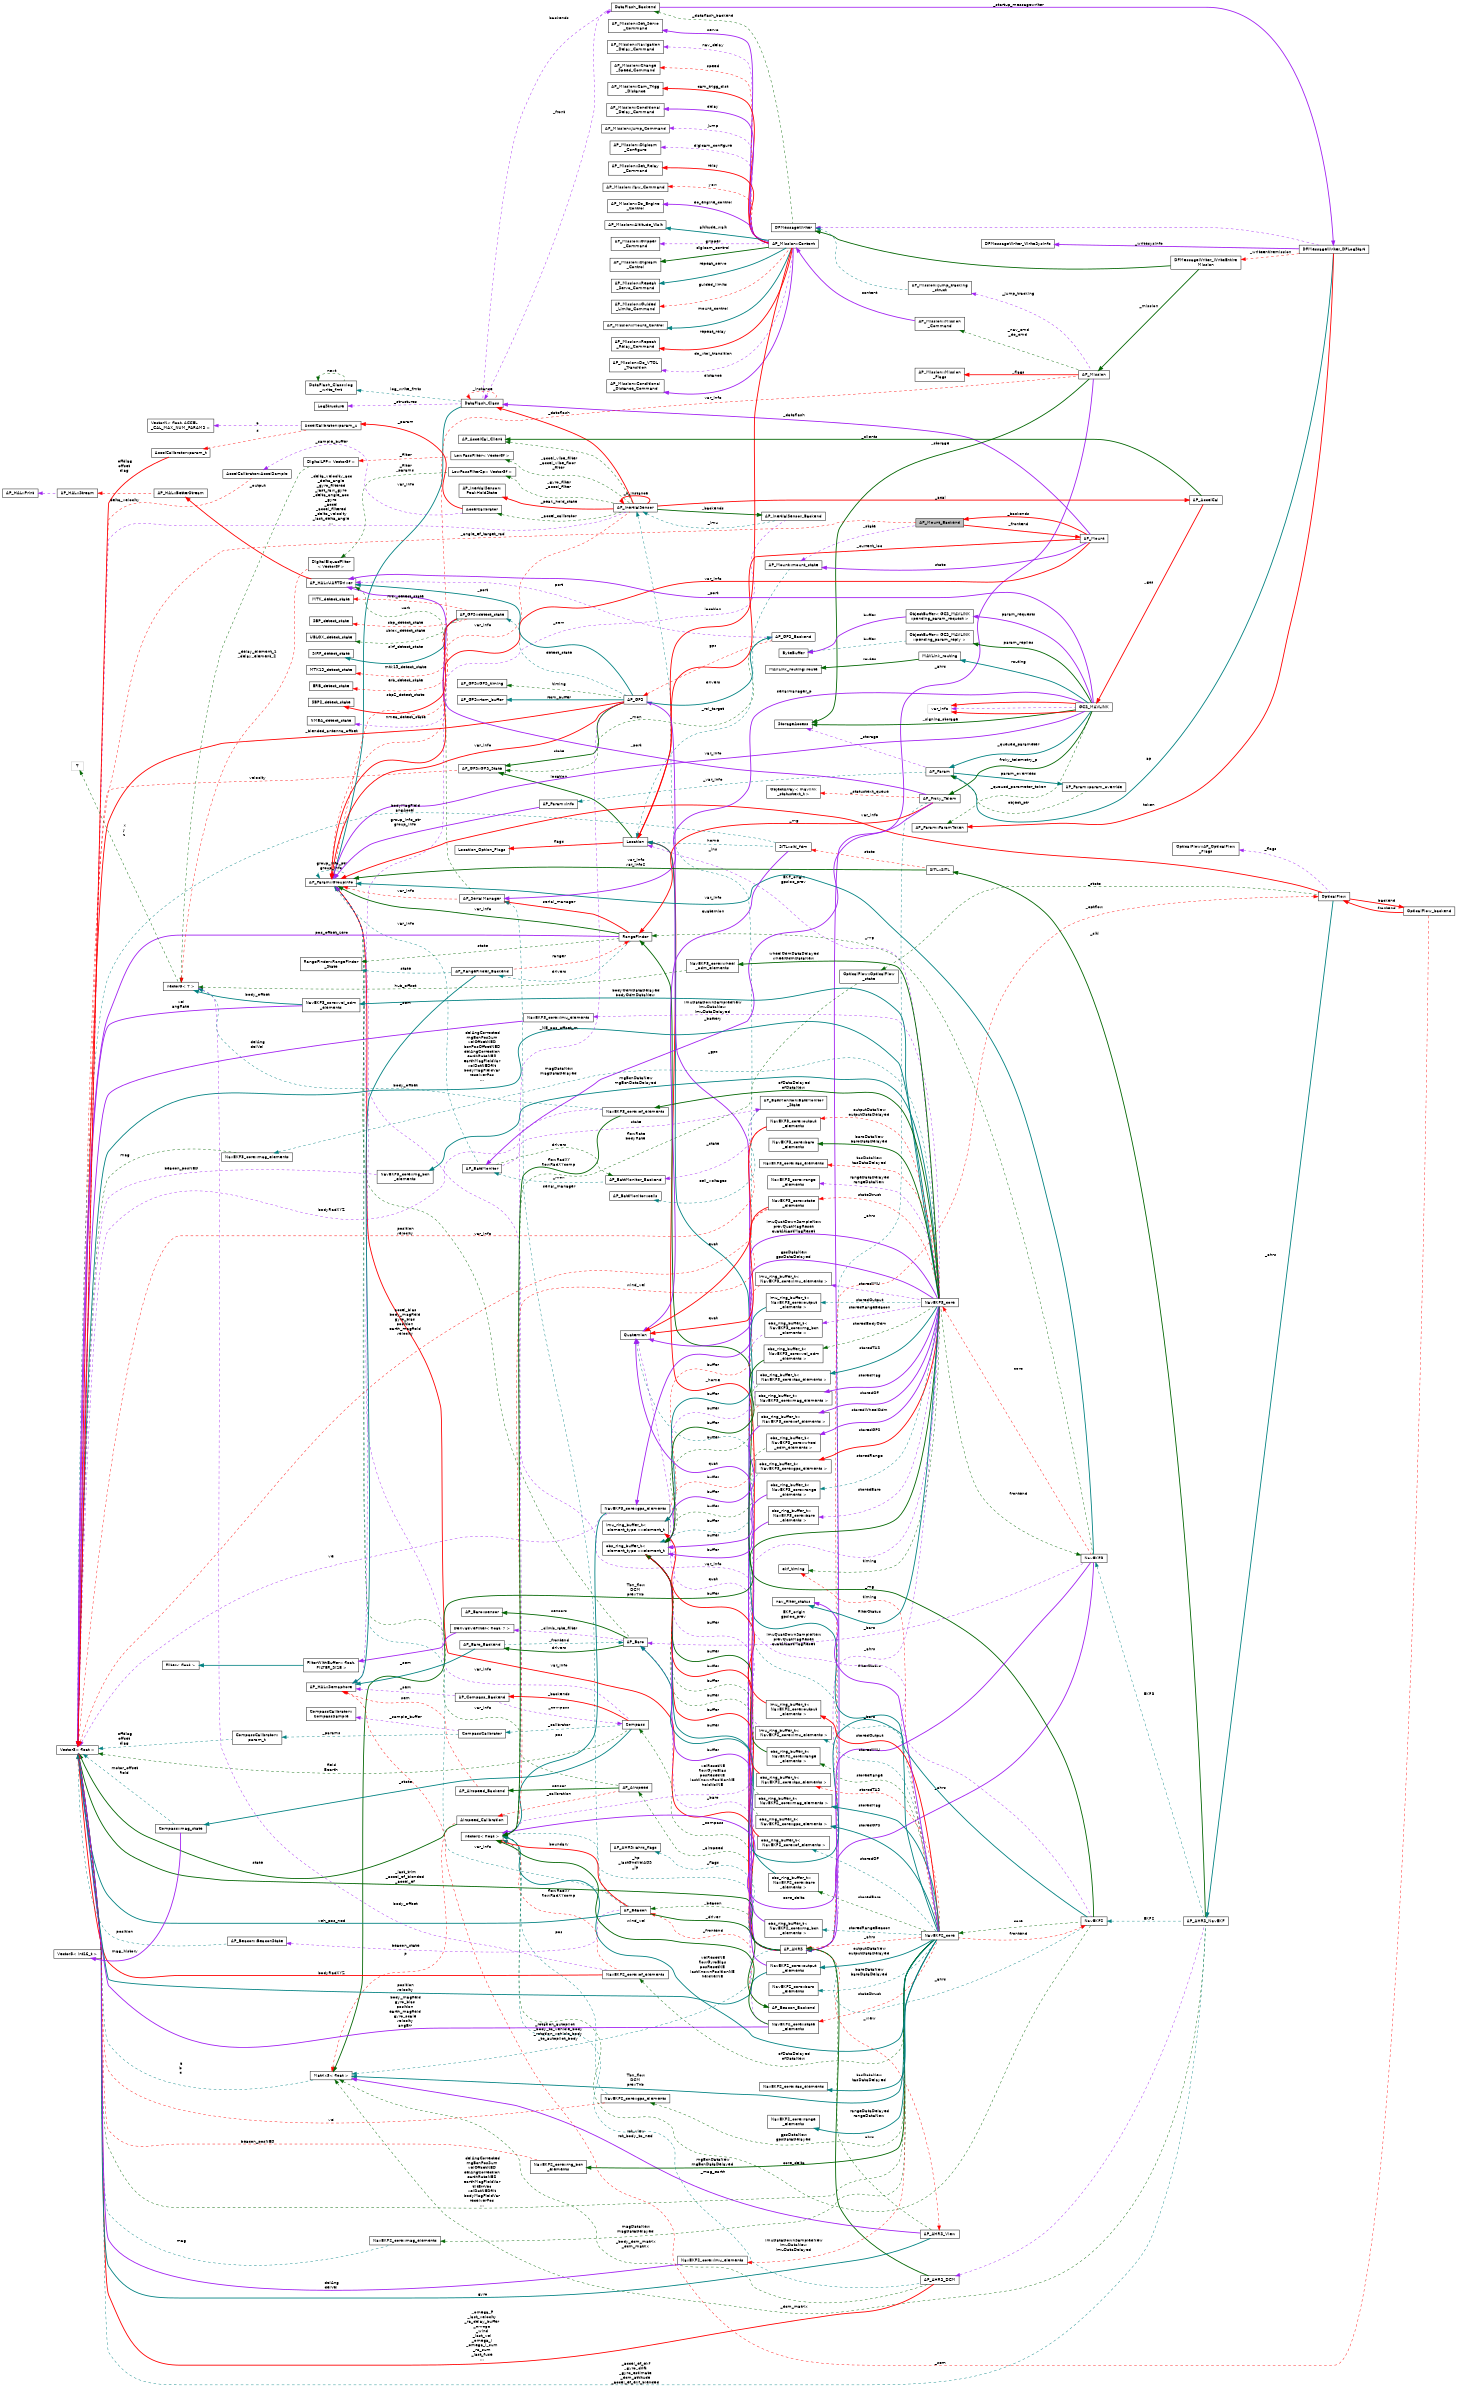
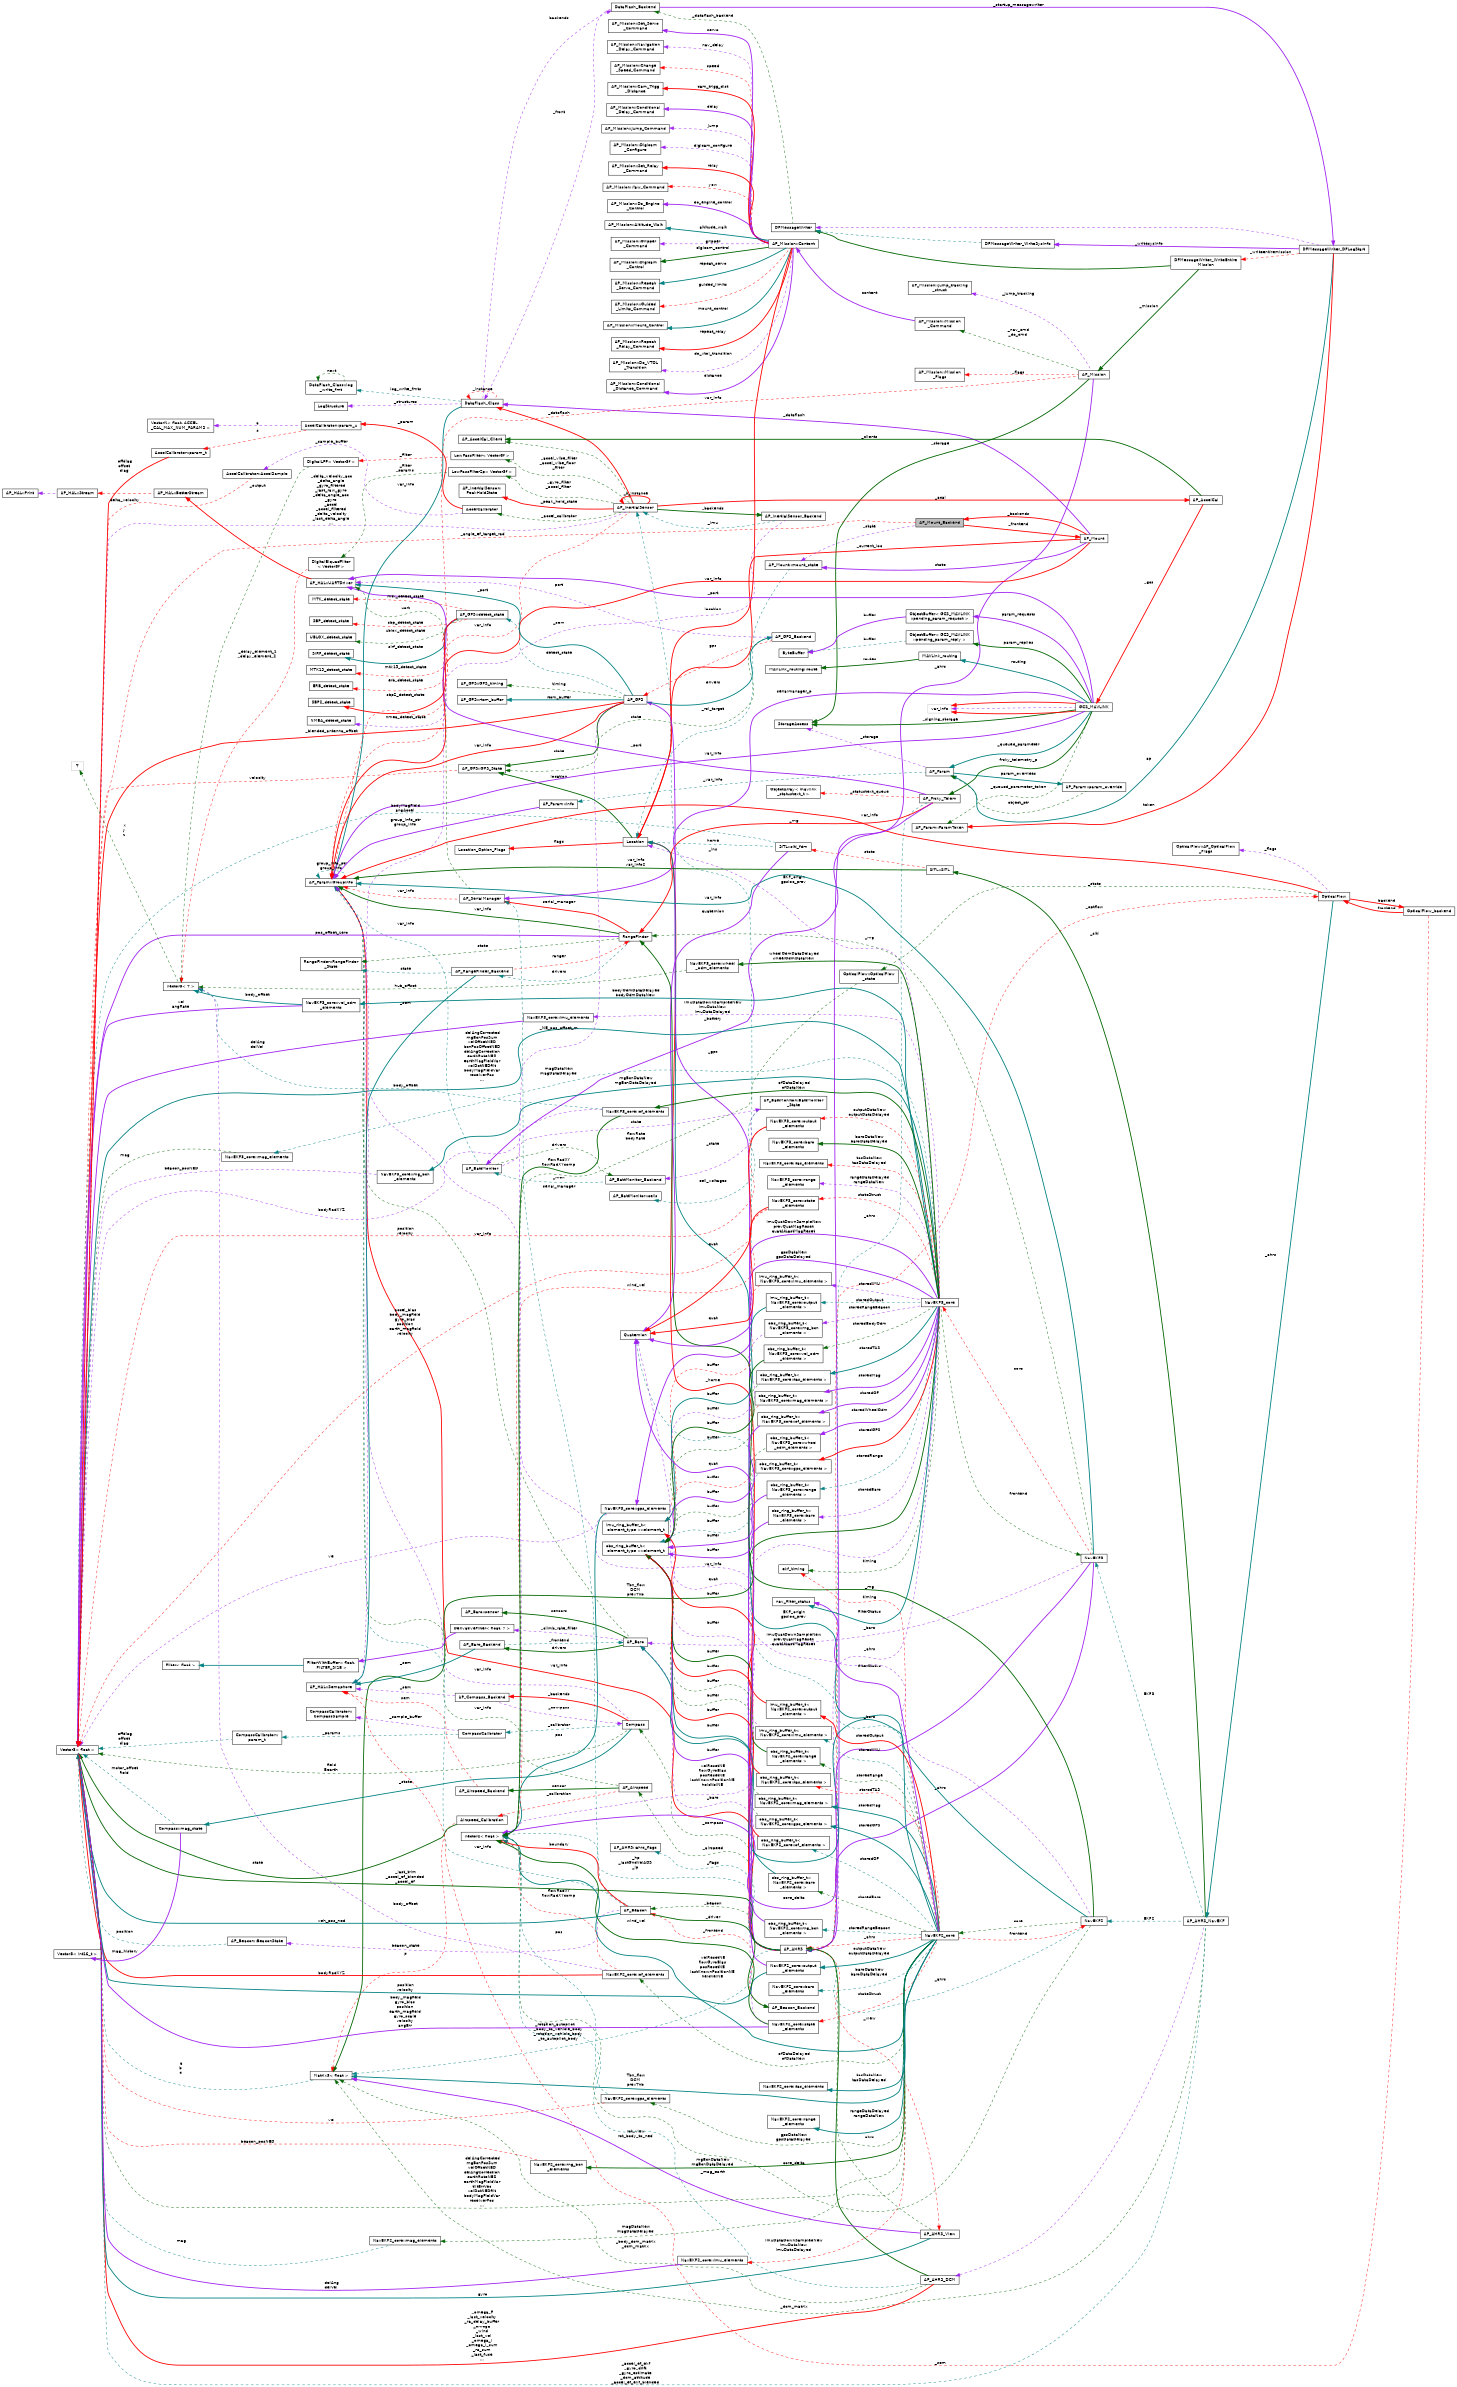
(850, 275) -> (901, 238)
(1024, 375) -> (1024, 375)
(635, 717) -> (635, 717)
